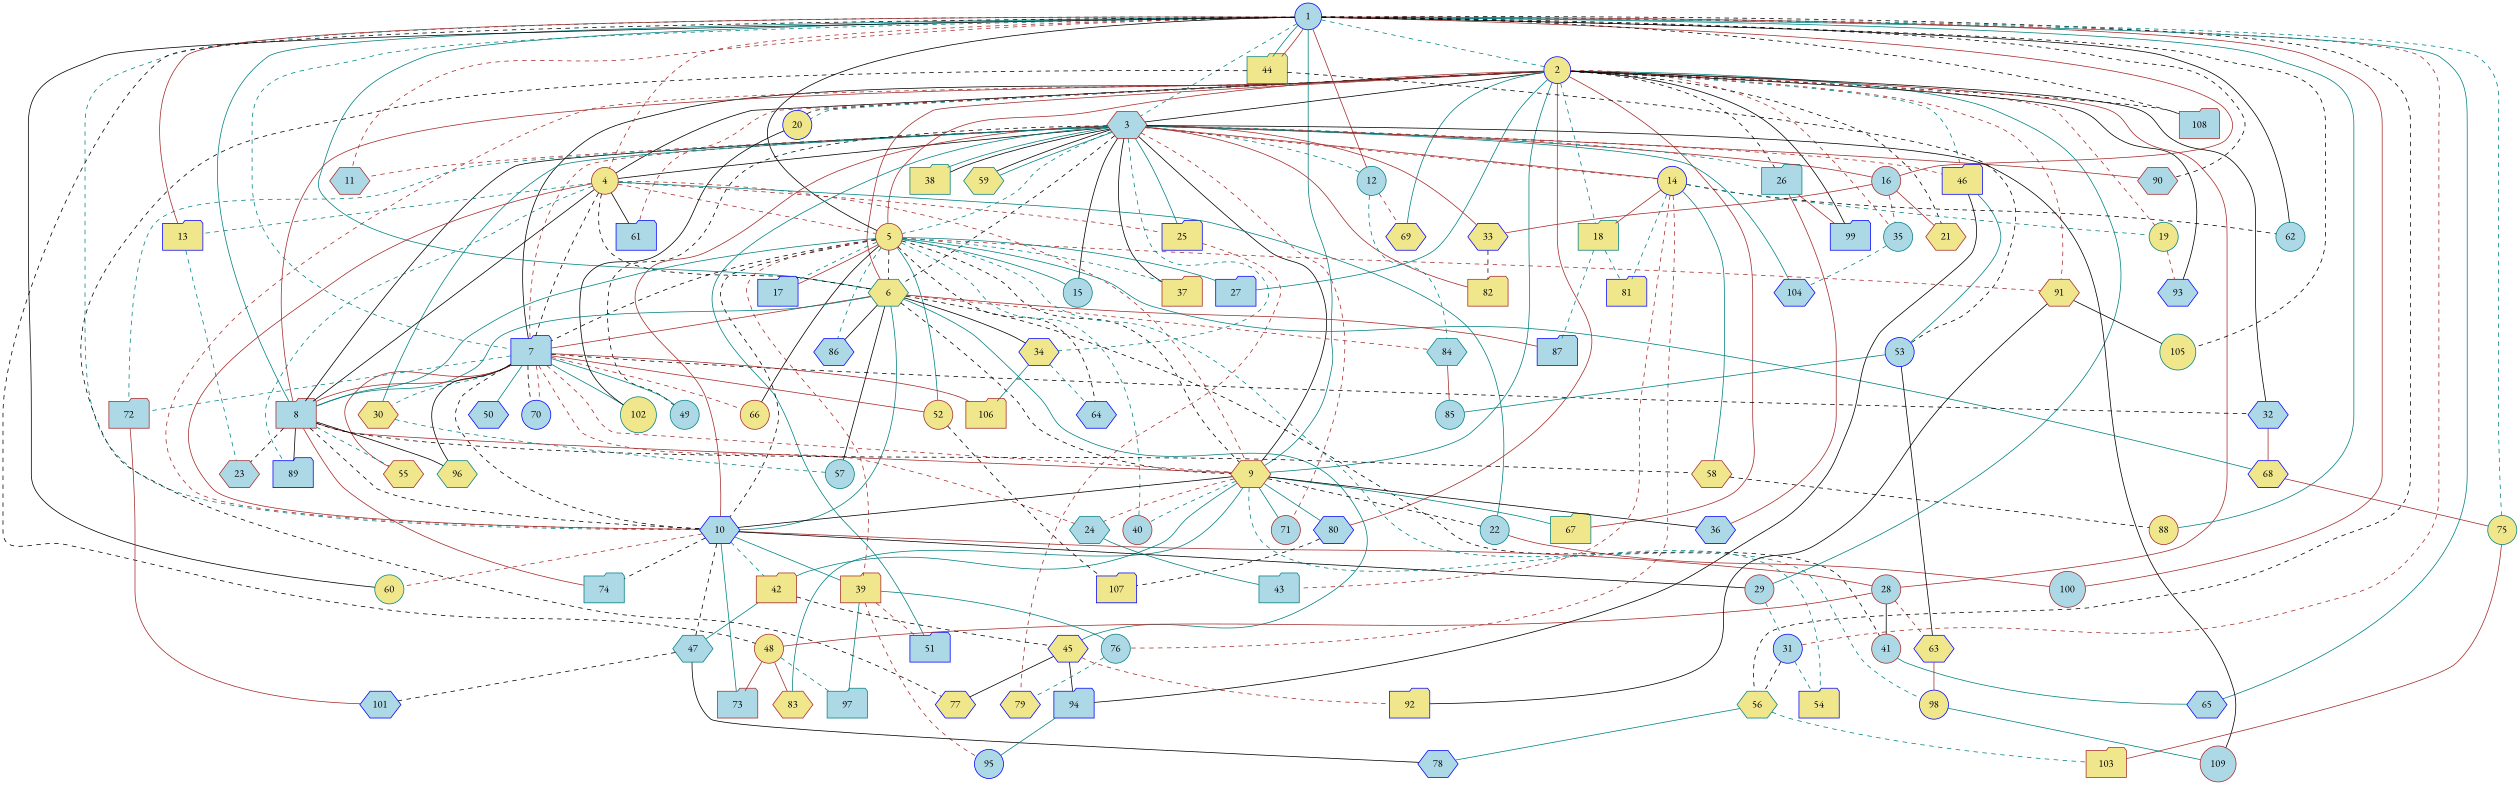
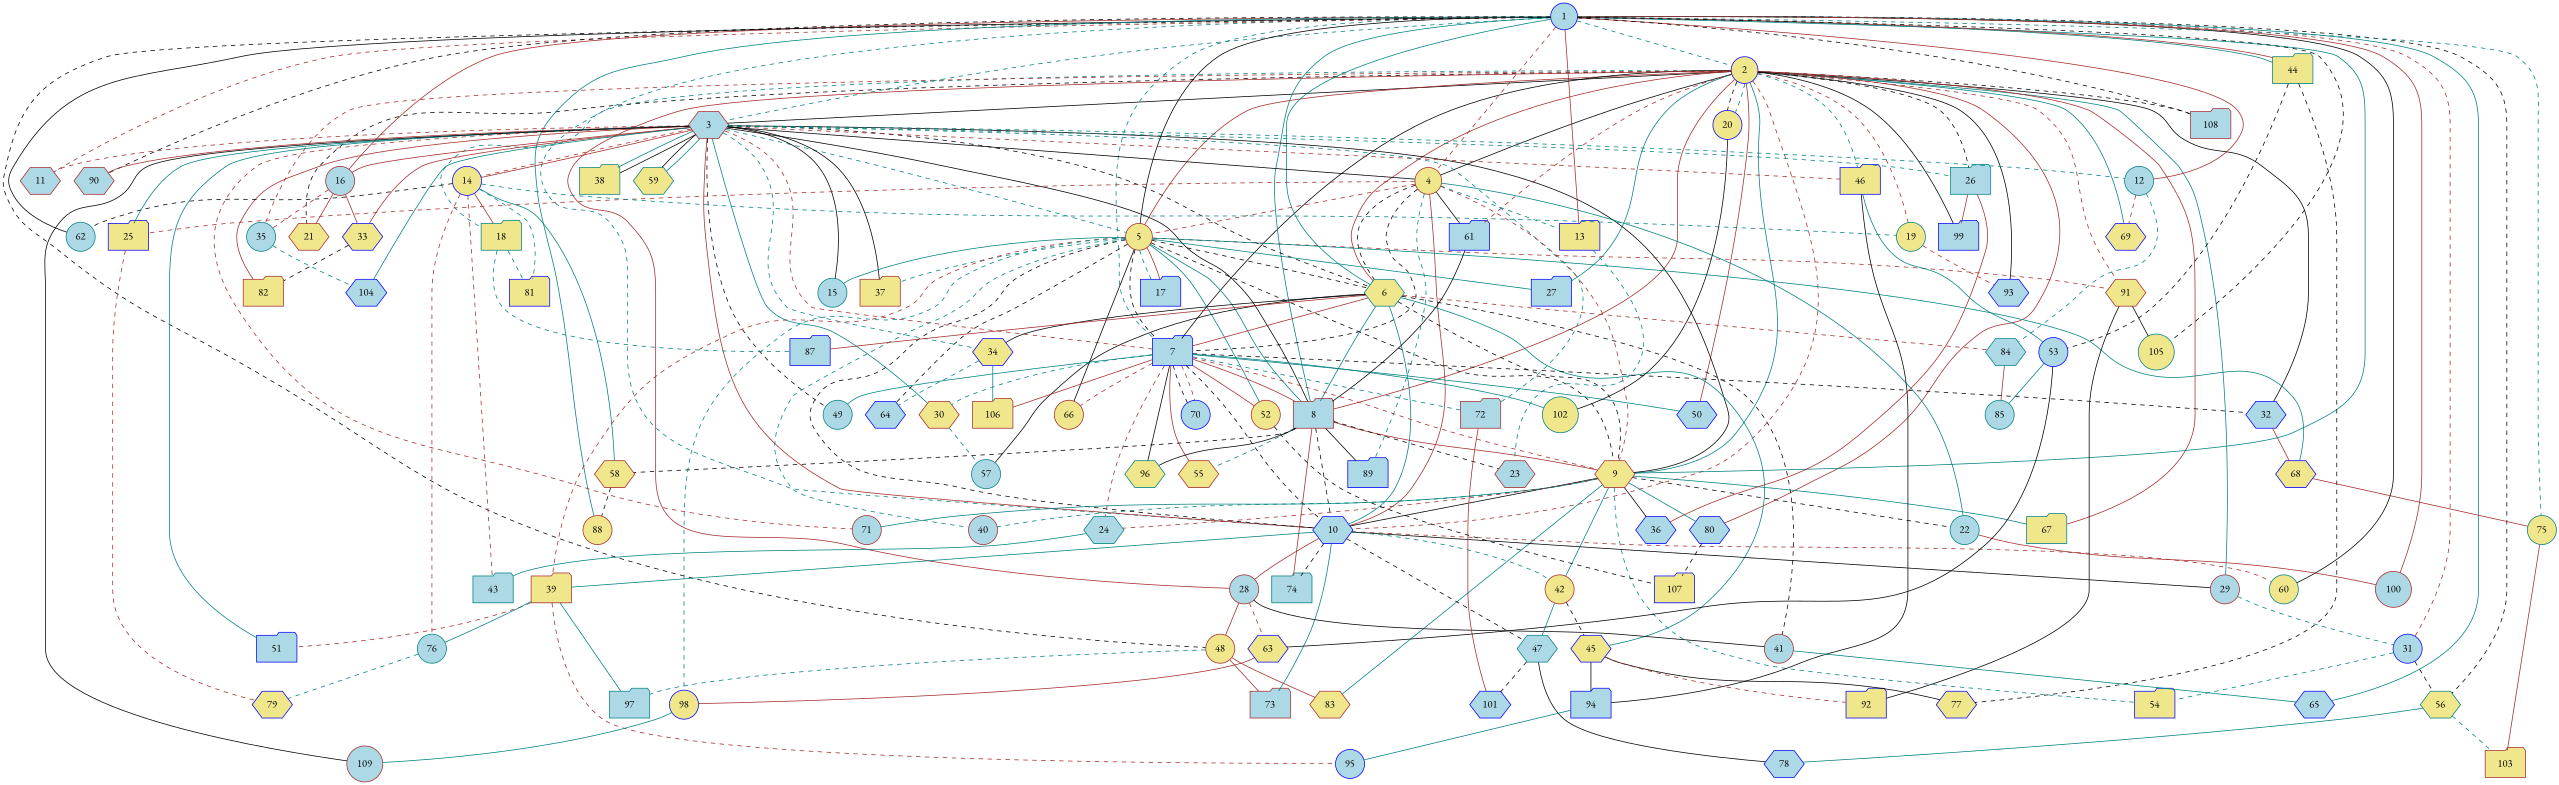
none -> (1734, 244)
(454, 295) -> (1411, 336)
(834, 352) -> none
(776, 589) -> (1560, 589)
